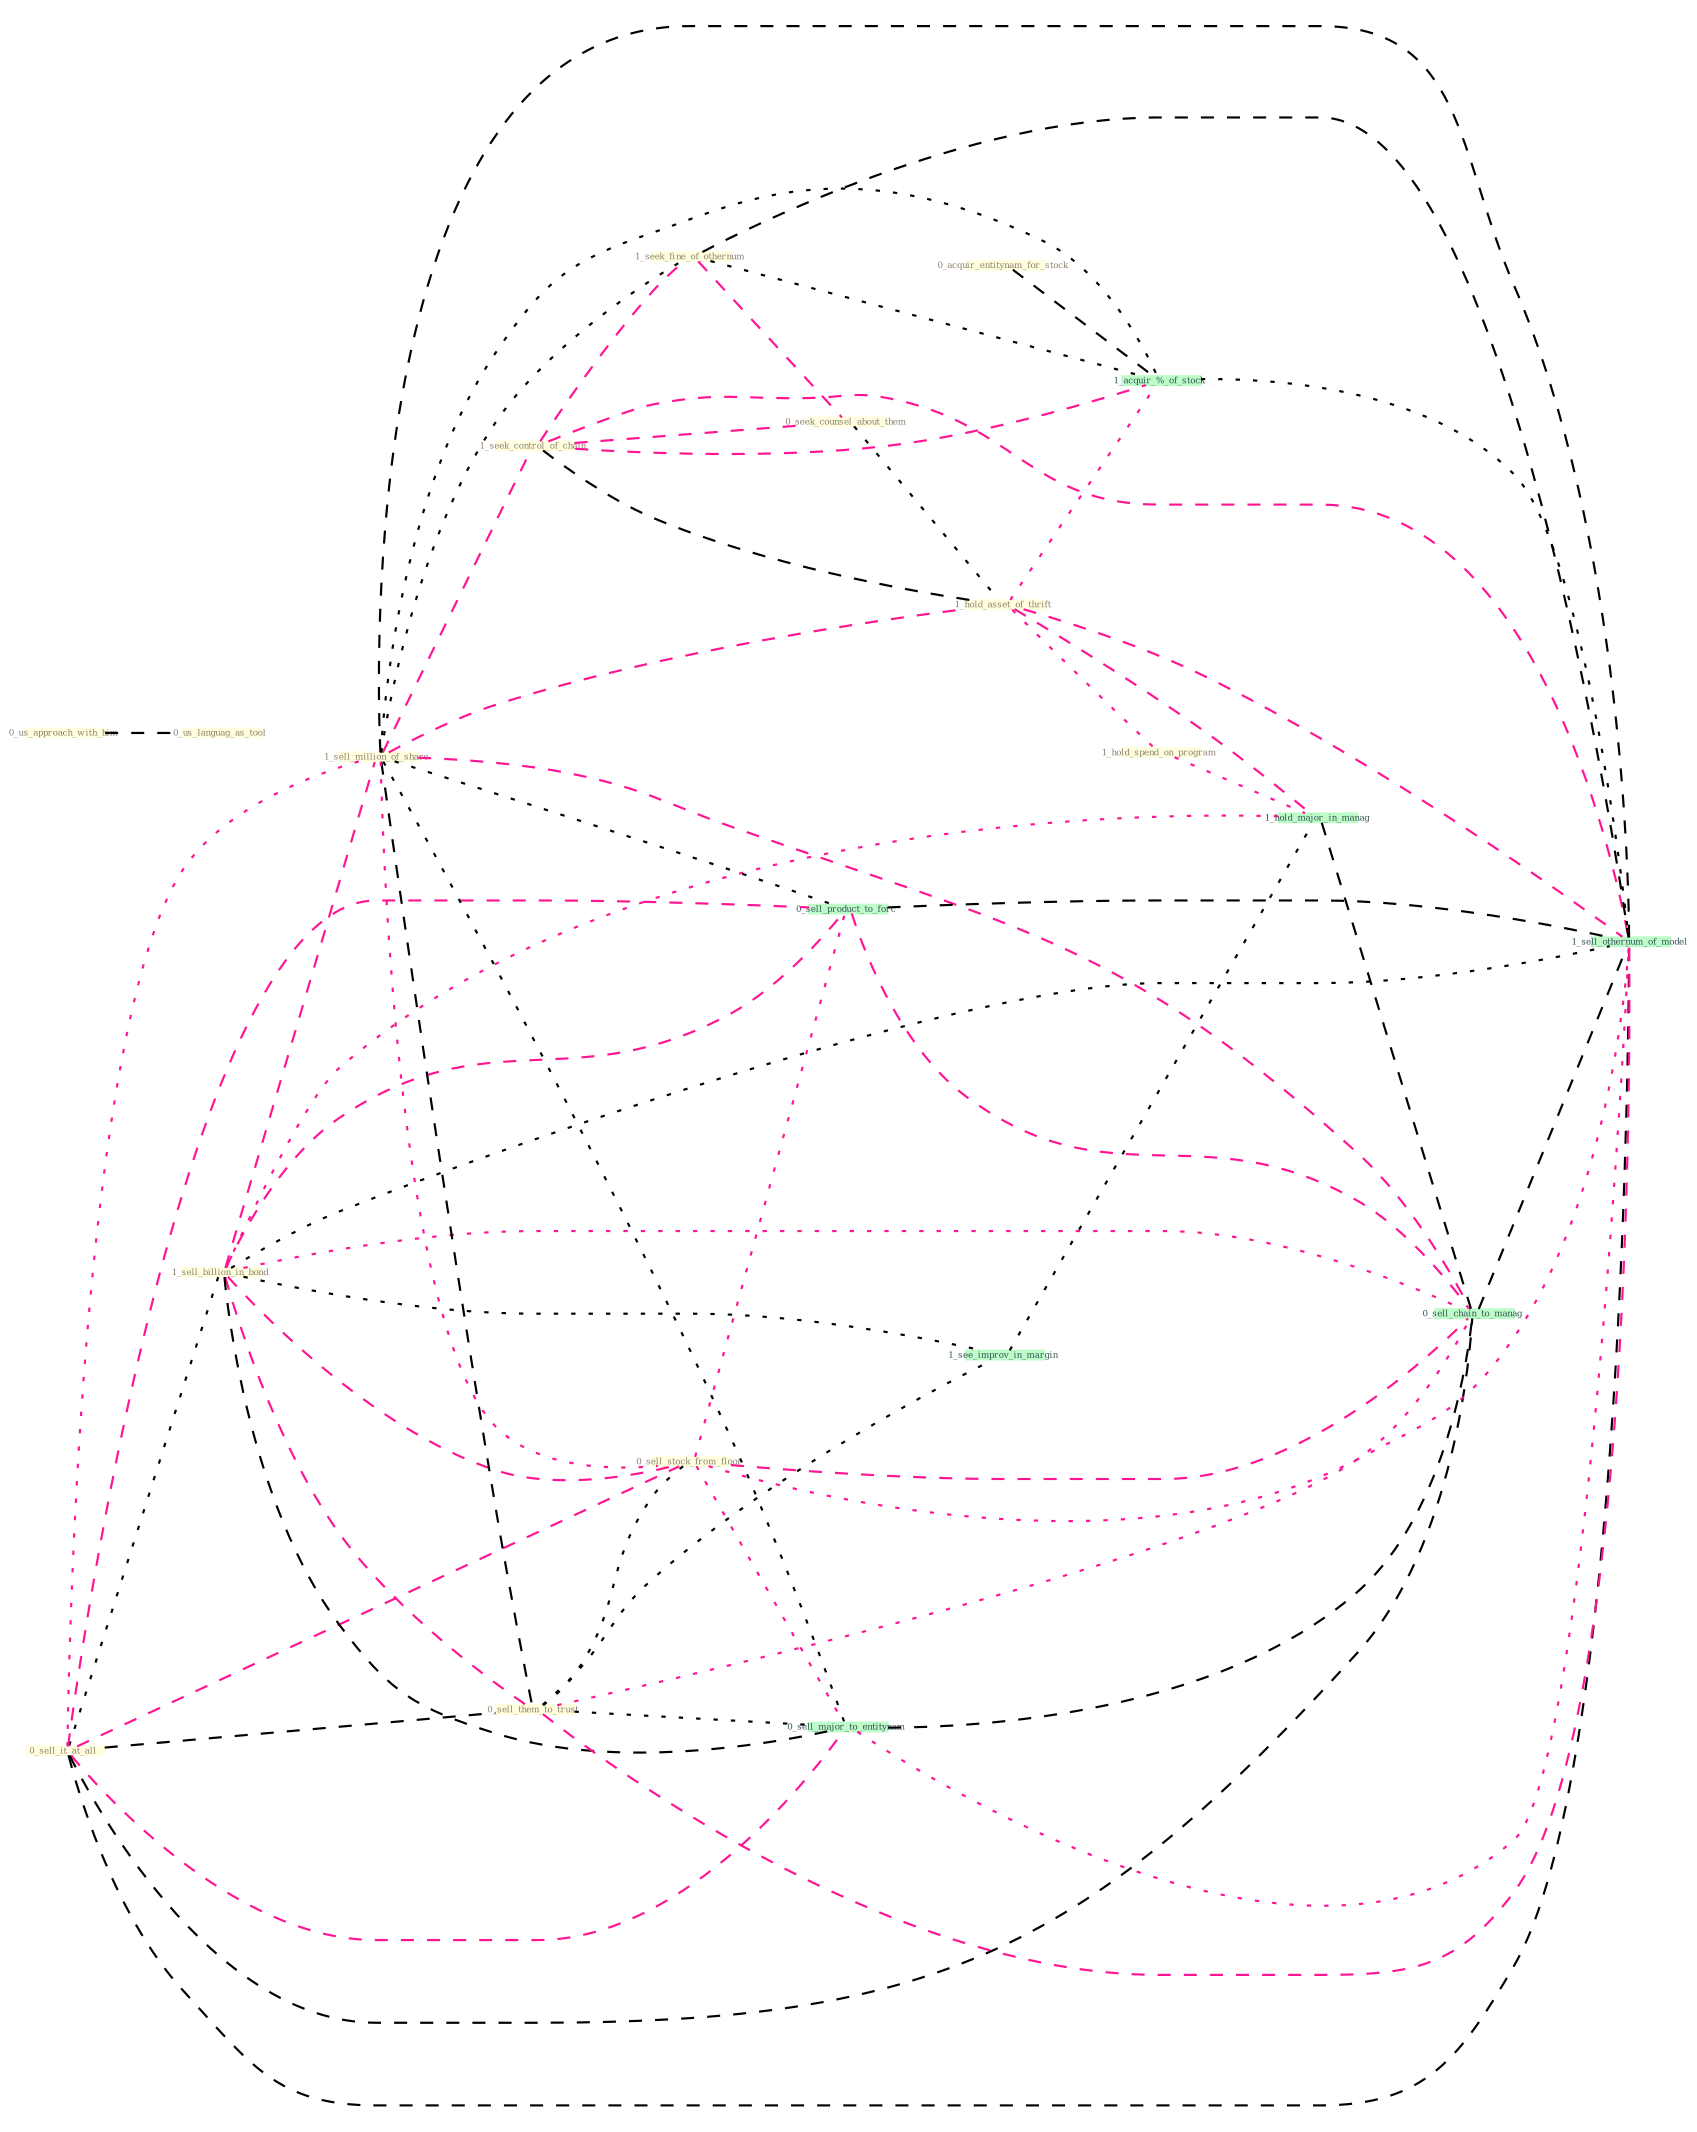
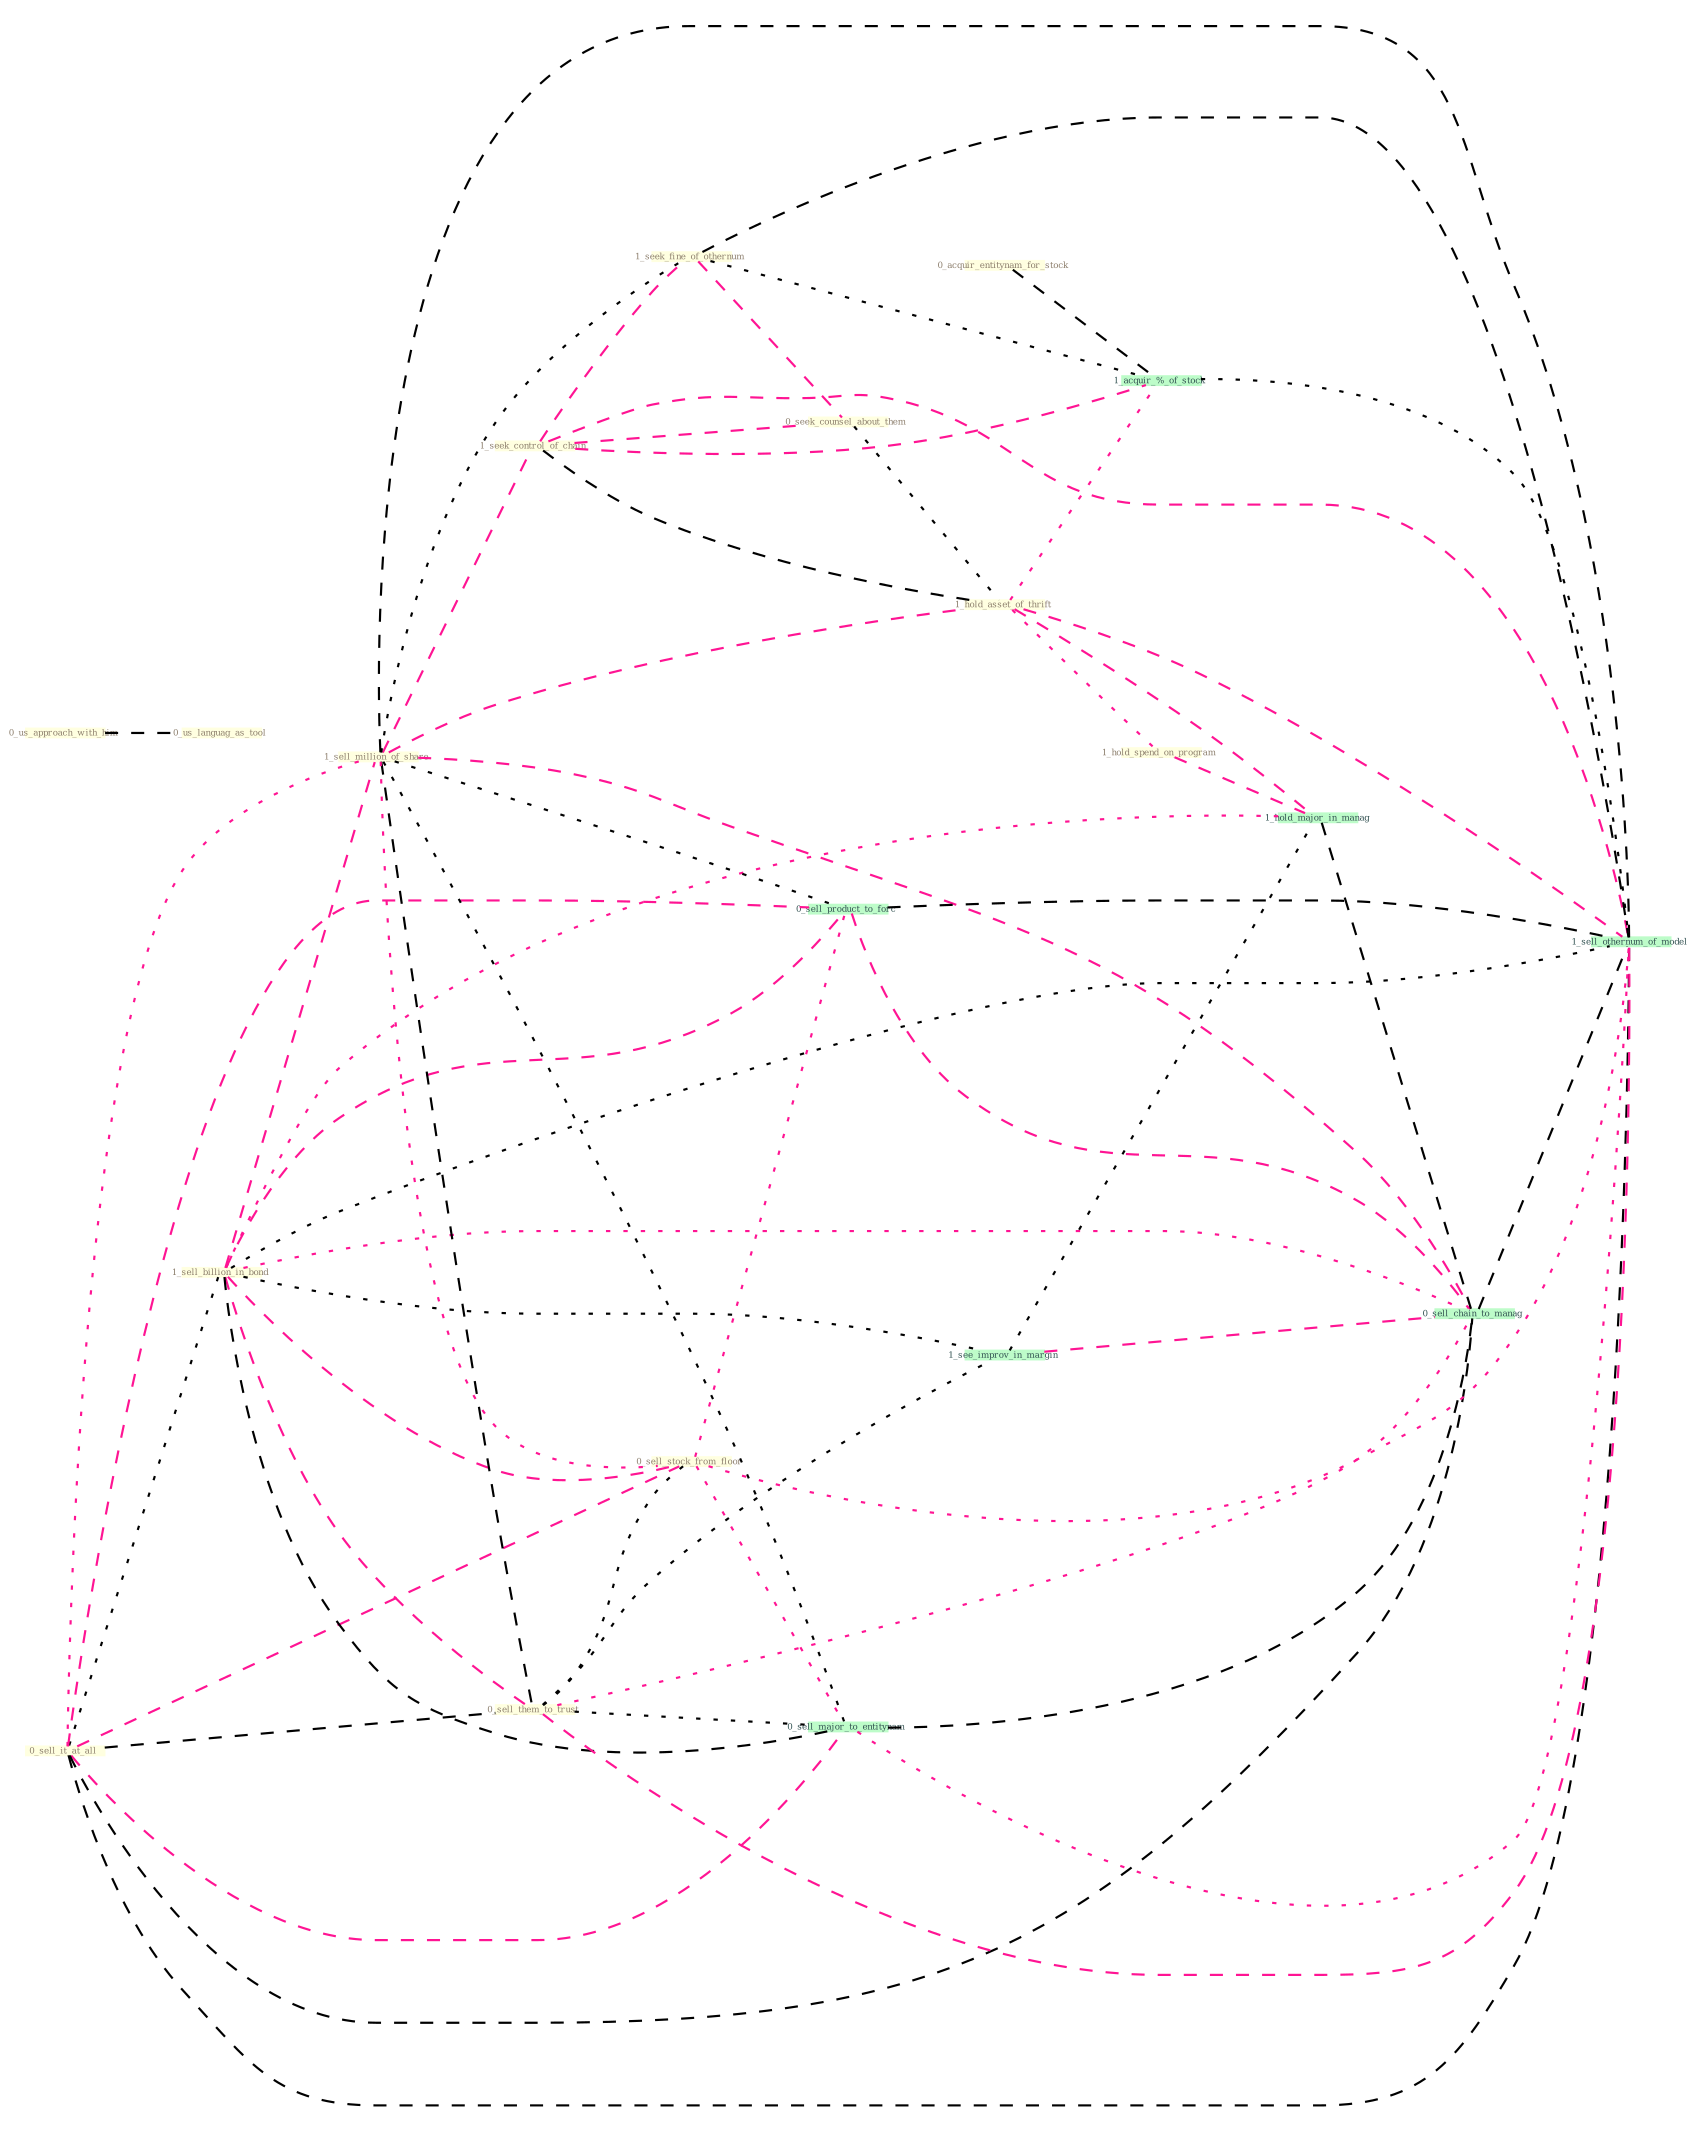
(635, 239) -> none
(1240, 785) -> (1240, 785)
(1123, 1479) -> (1240, 1334)
